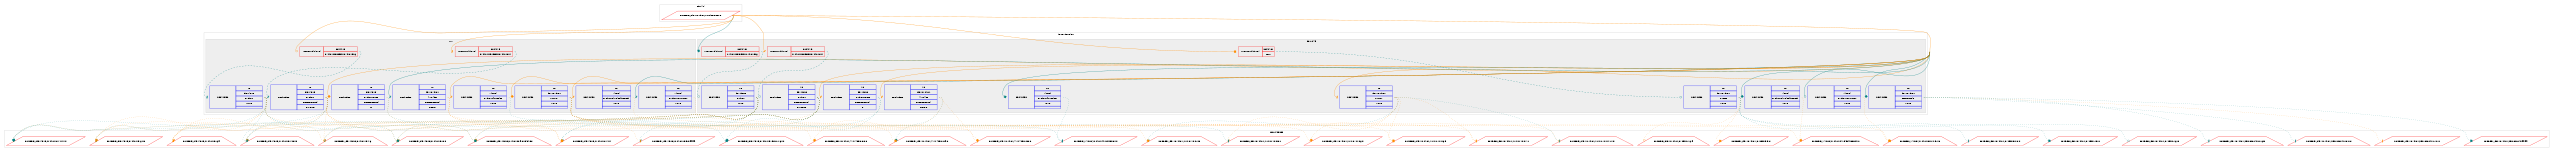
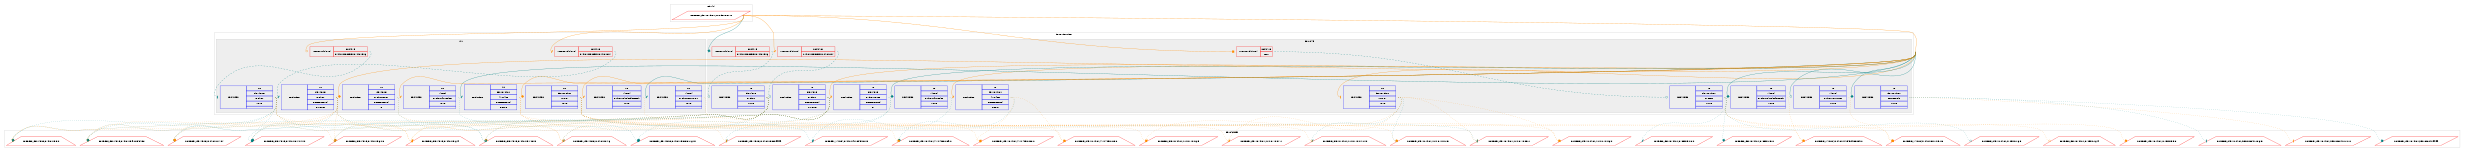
(428, 141) -> (41, 141)
(2329, 141) -> none
